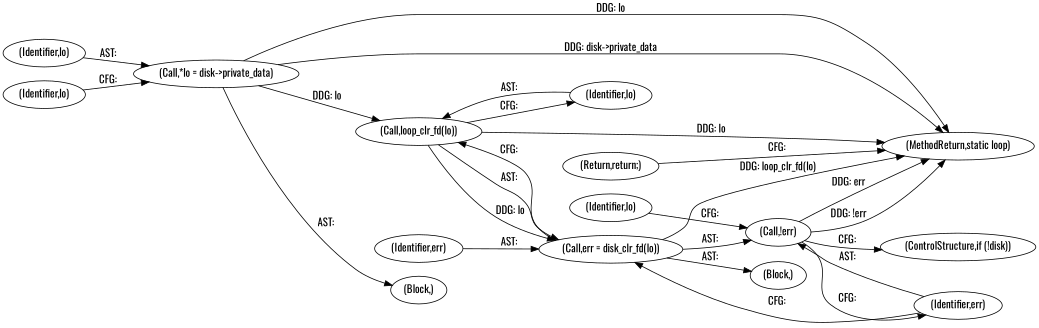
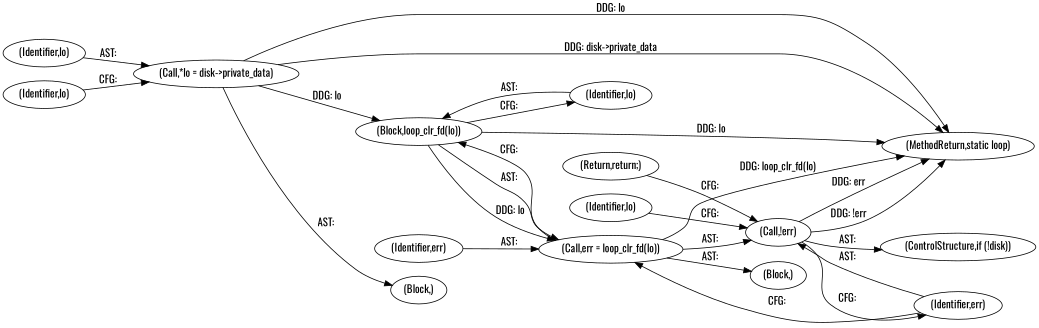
(419, 132) -> (419, 132)
(768, 157) -> (700, 193)
(849, 240) -> (849, 240)
(611, 249) -> (611, 249)
